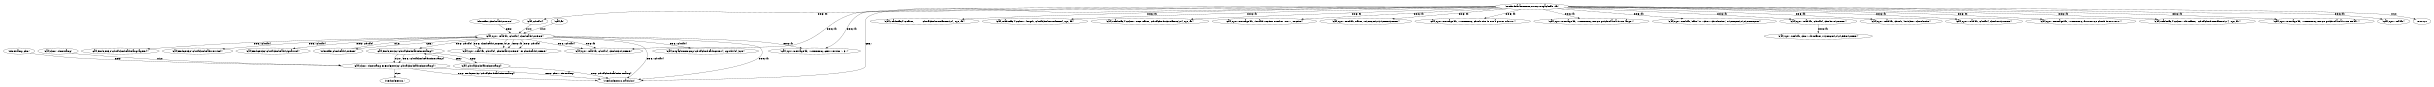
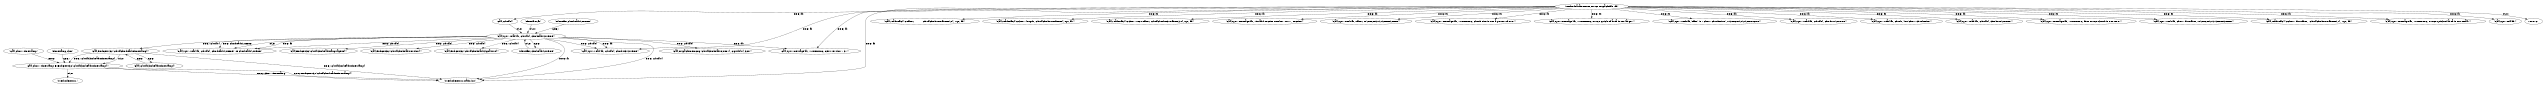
(559, 21) -> (533, 21)
(1818, 28) -> (1904, 11)
(869, 44) -> (871, 44)
(161, 59) -> (52, 59)
(558, 70) -> (293, 66)
